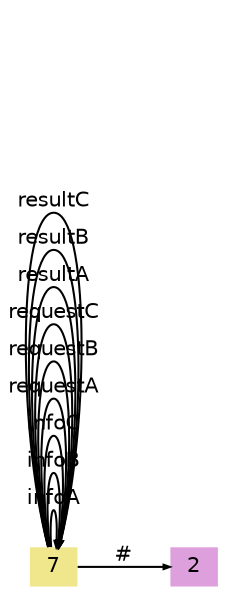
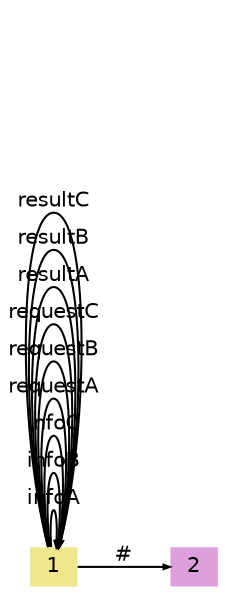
(54, 567) -> (54, 567)
